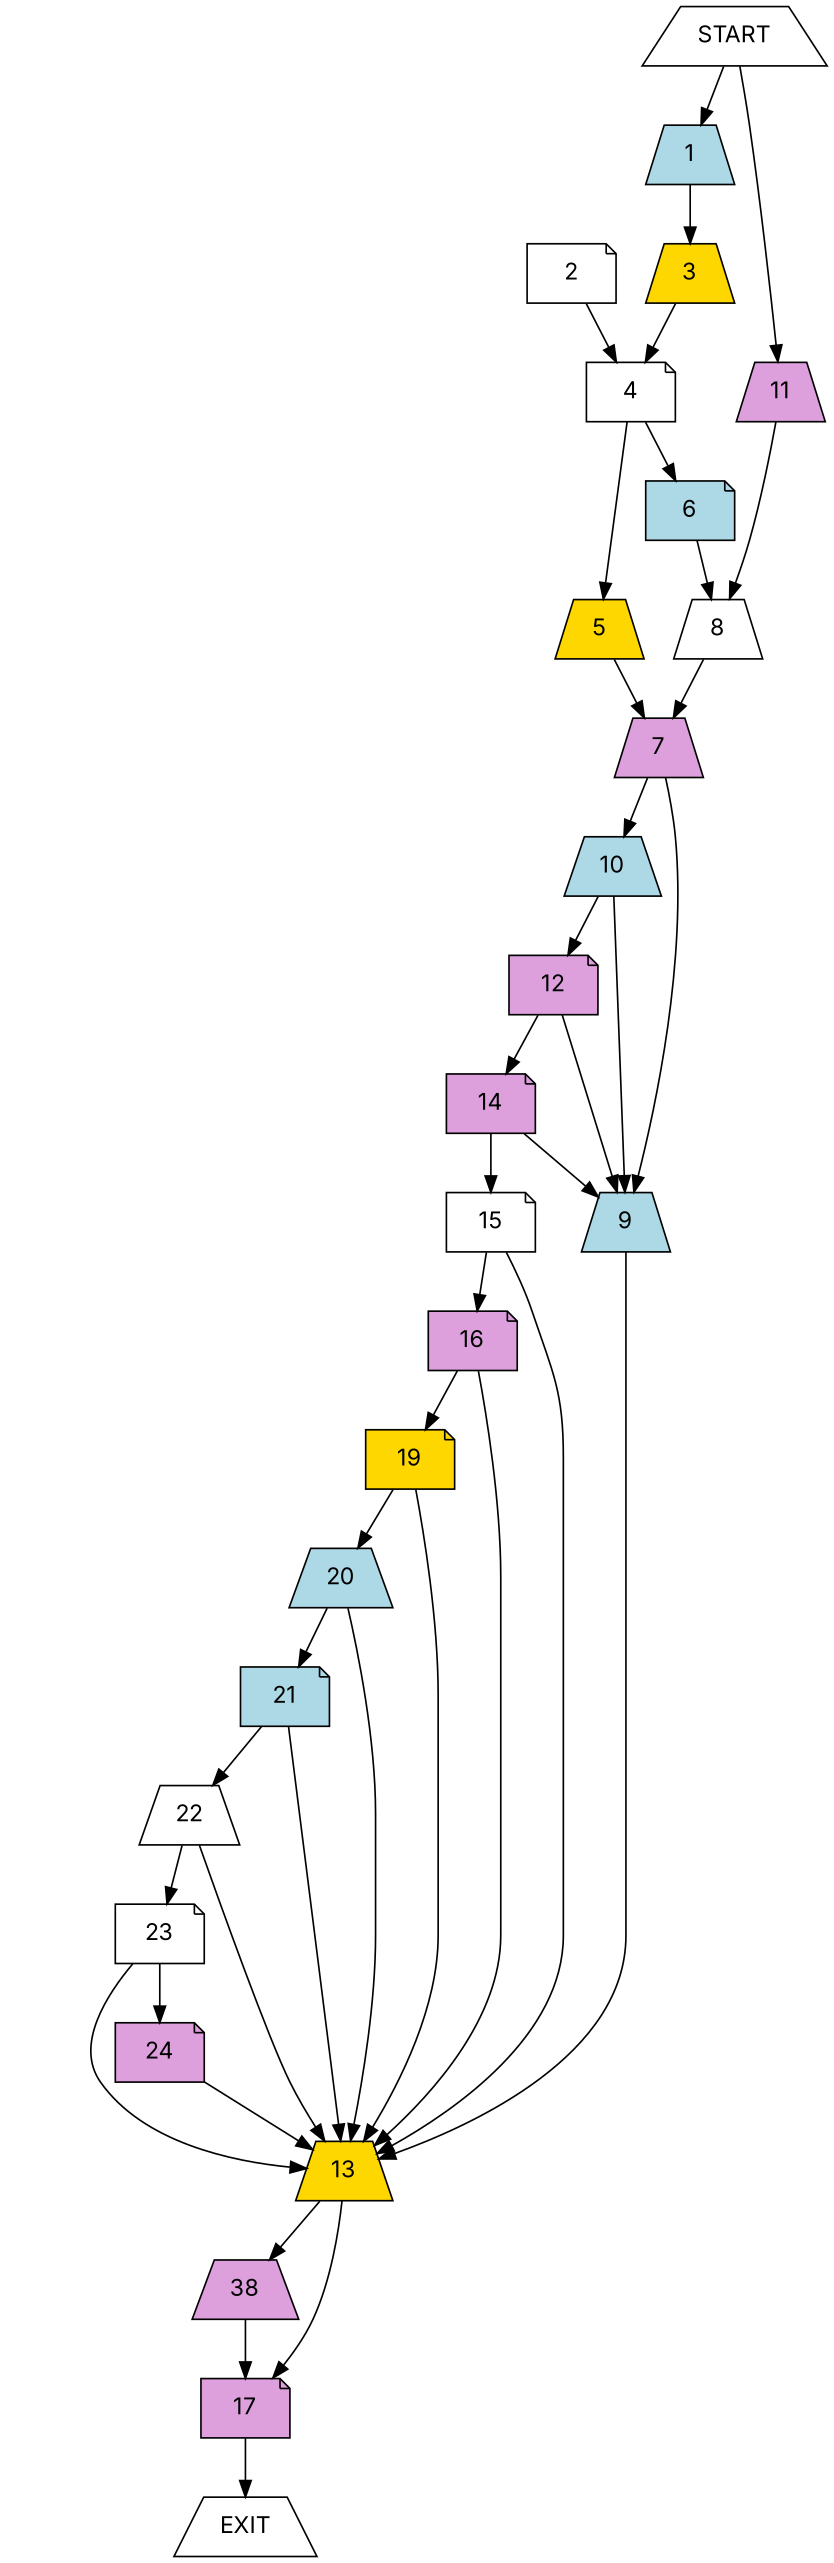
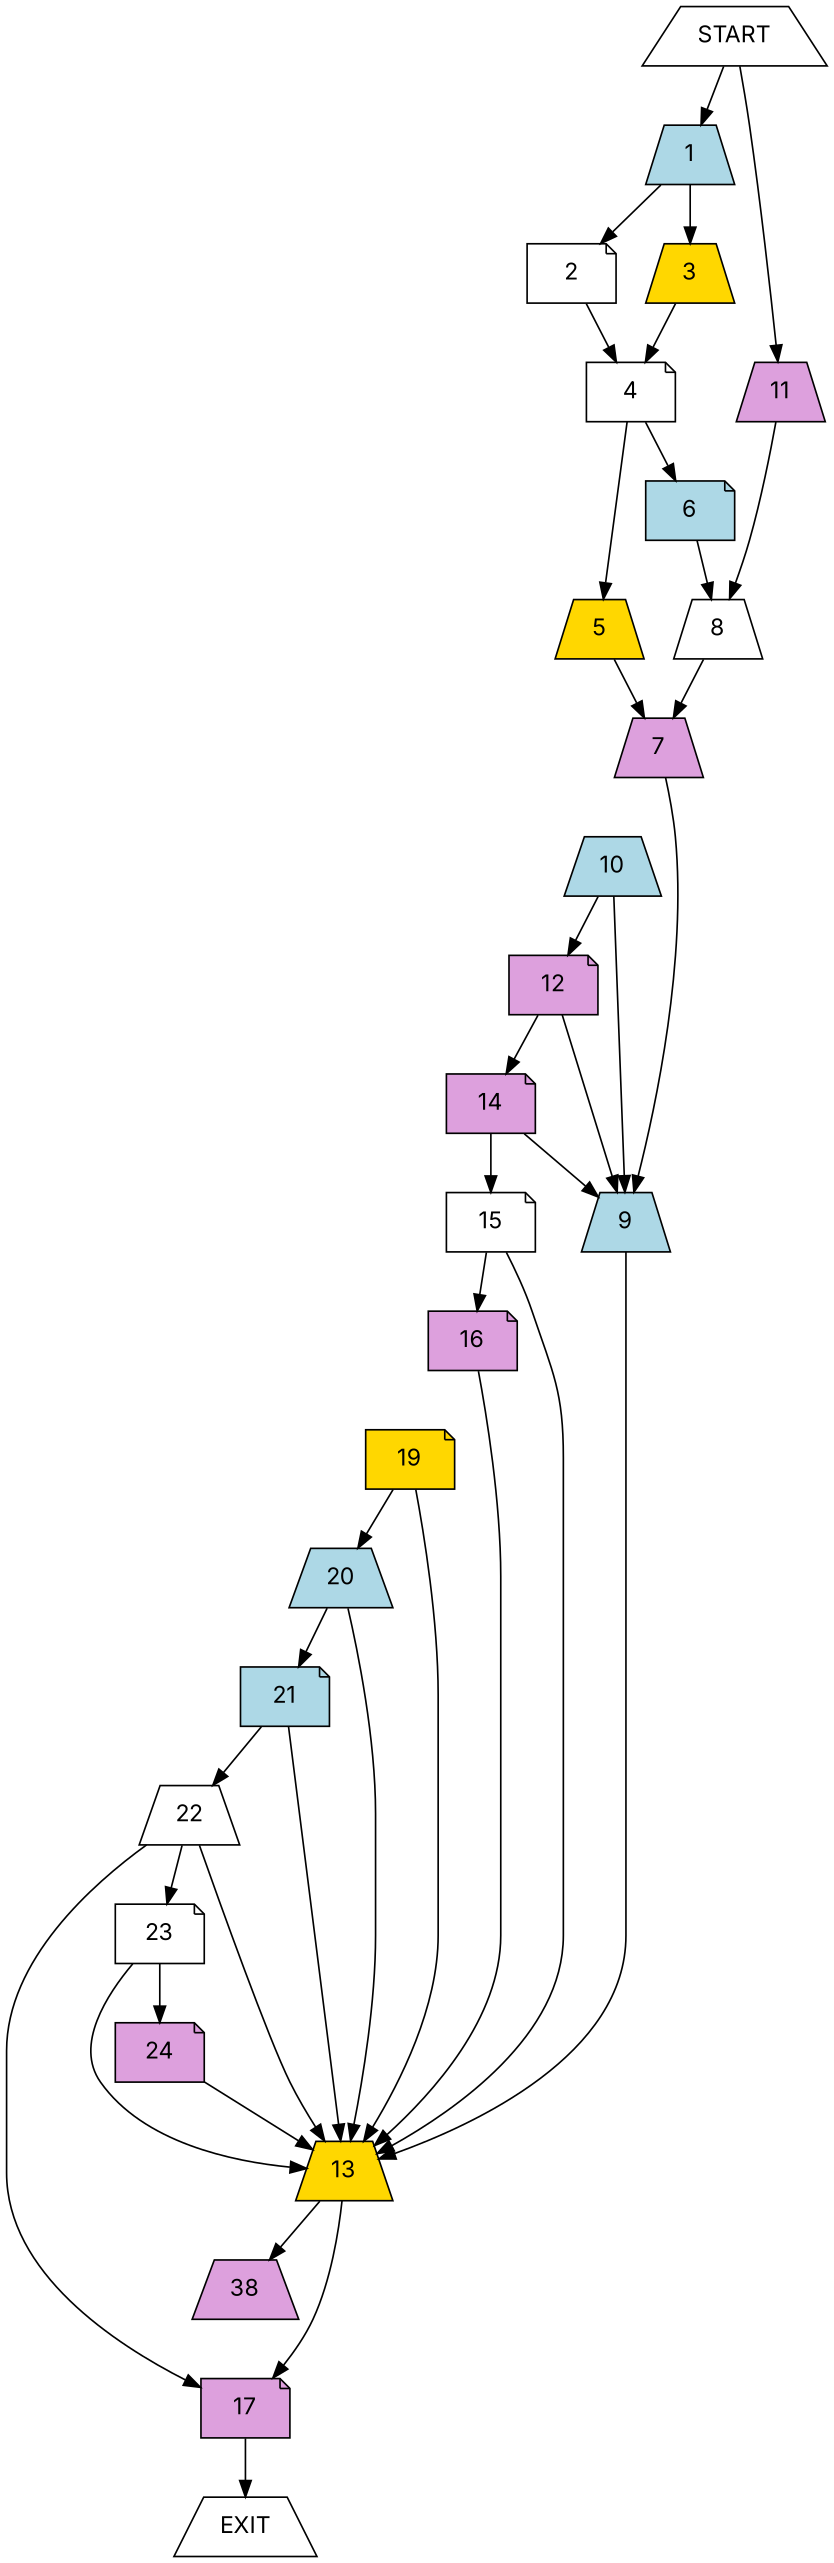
none -> (637, 208)
(639, 800) -> none
(445, 1393) -> none
(245, 2341) -> (7, 2127)
